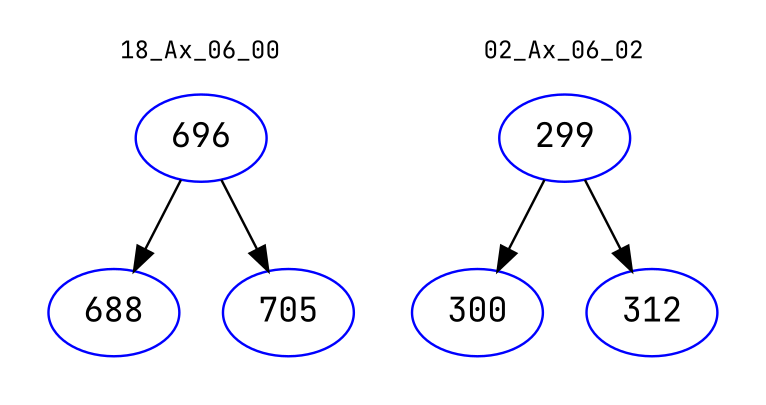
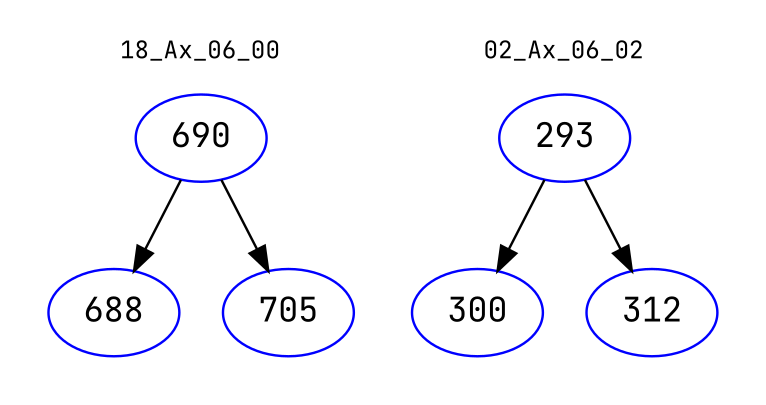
(201, 138) -> (201, 138)
(565, 138) -> (565, 138)
